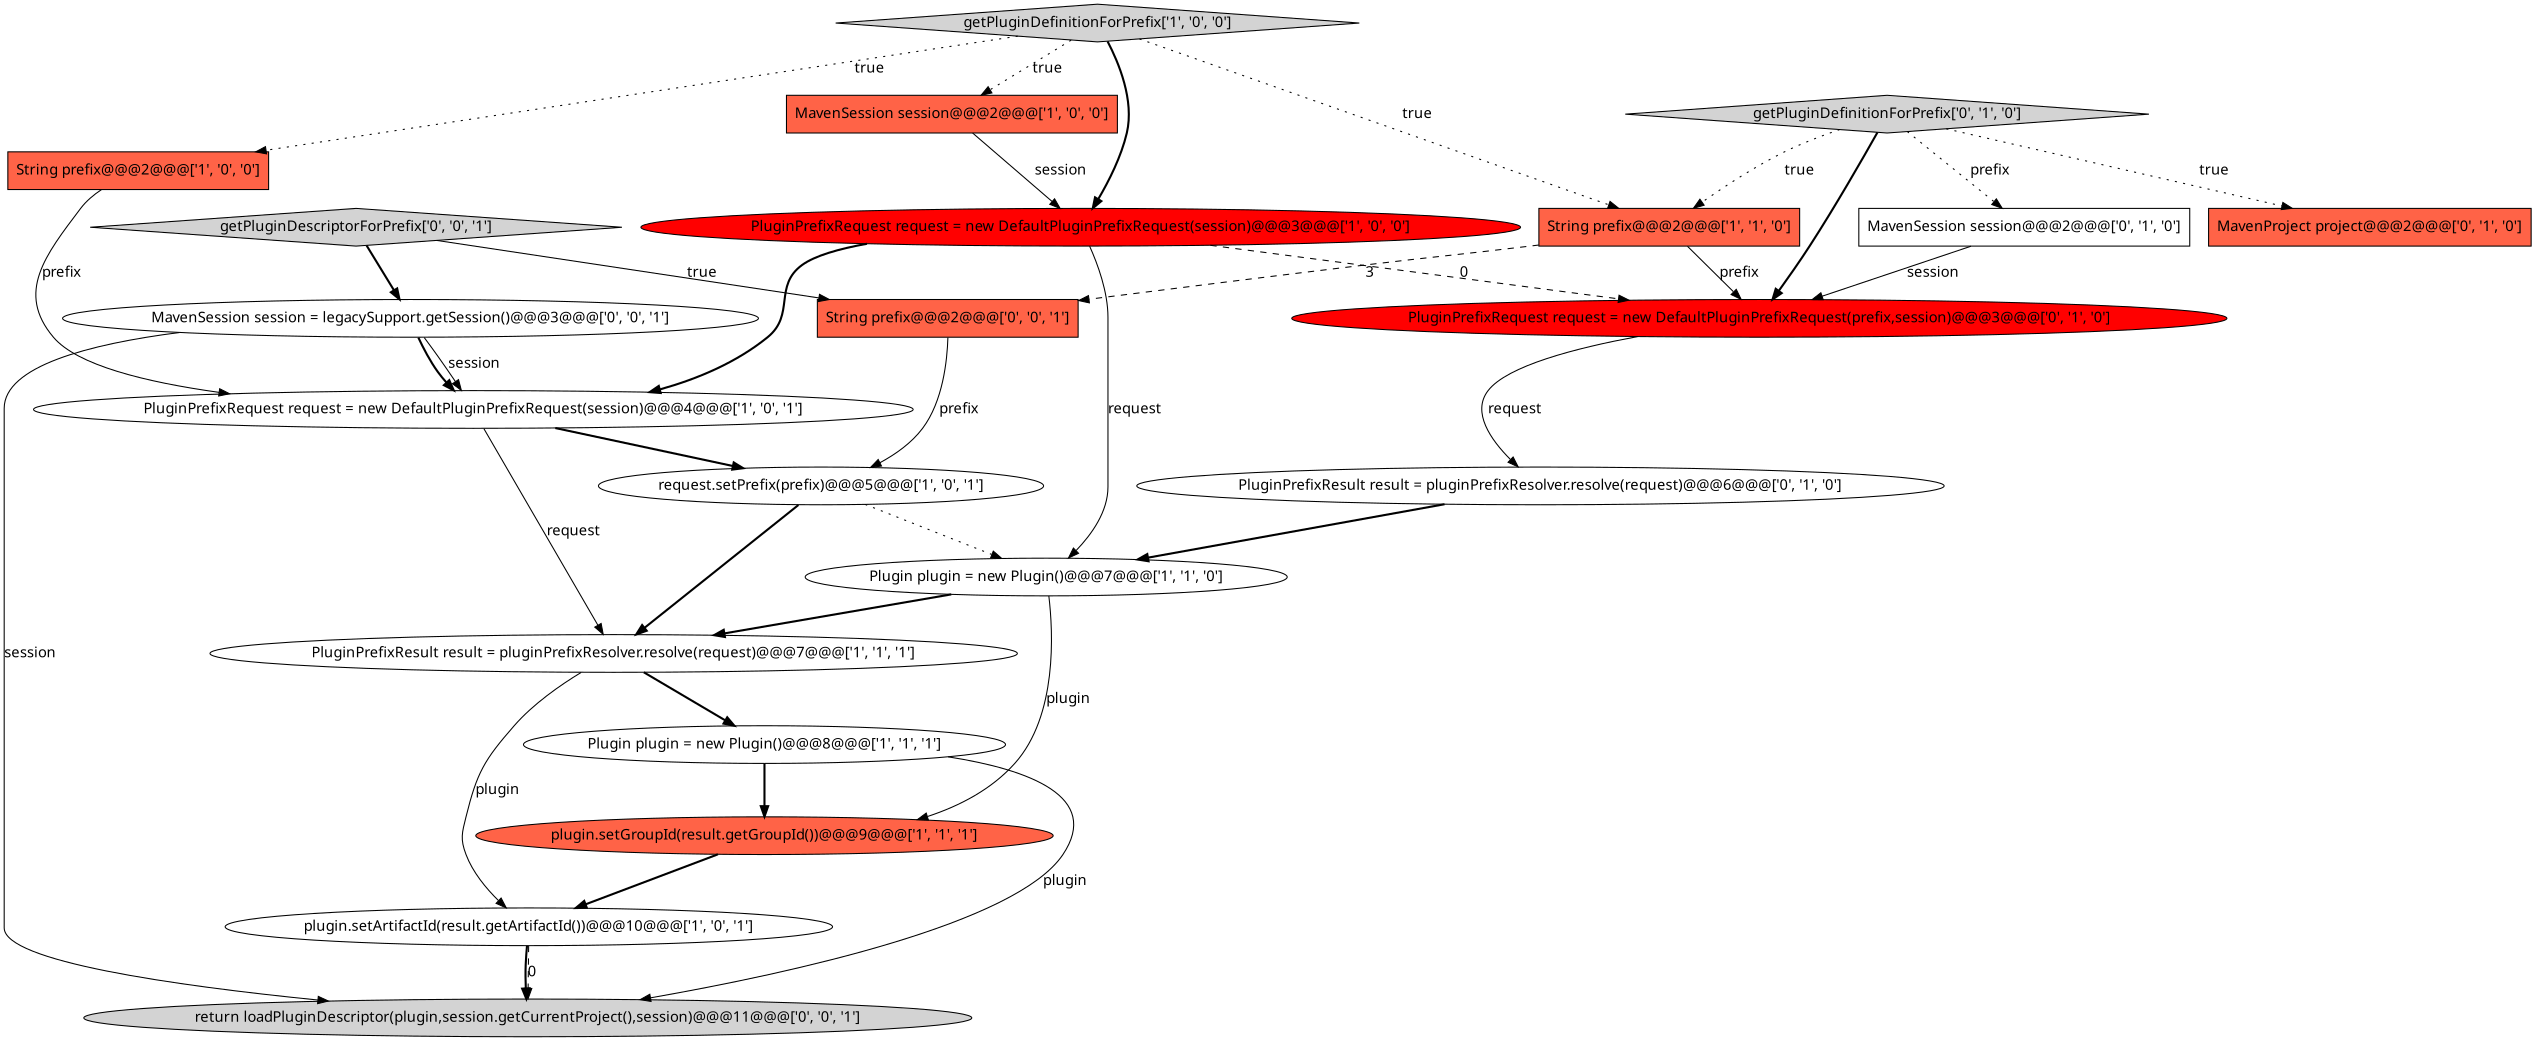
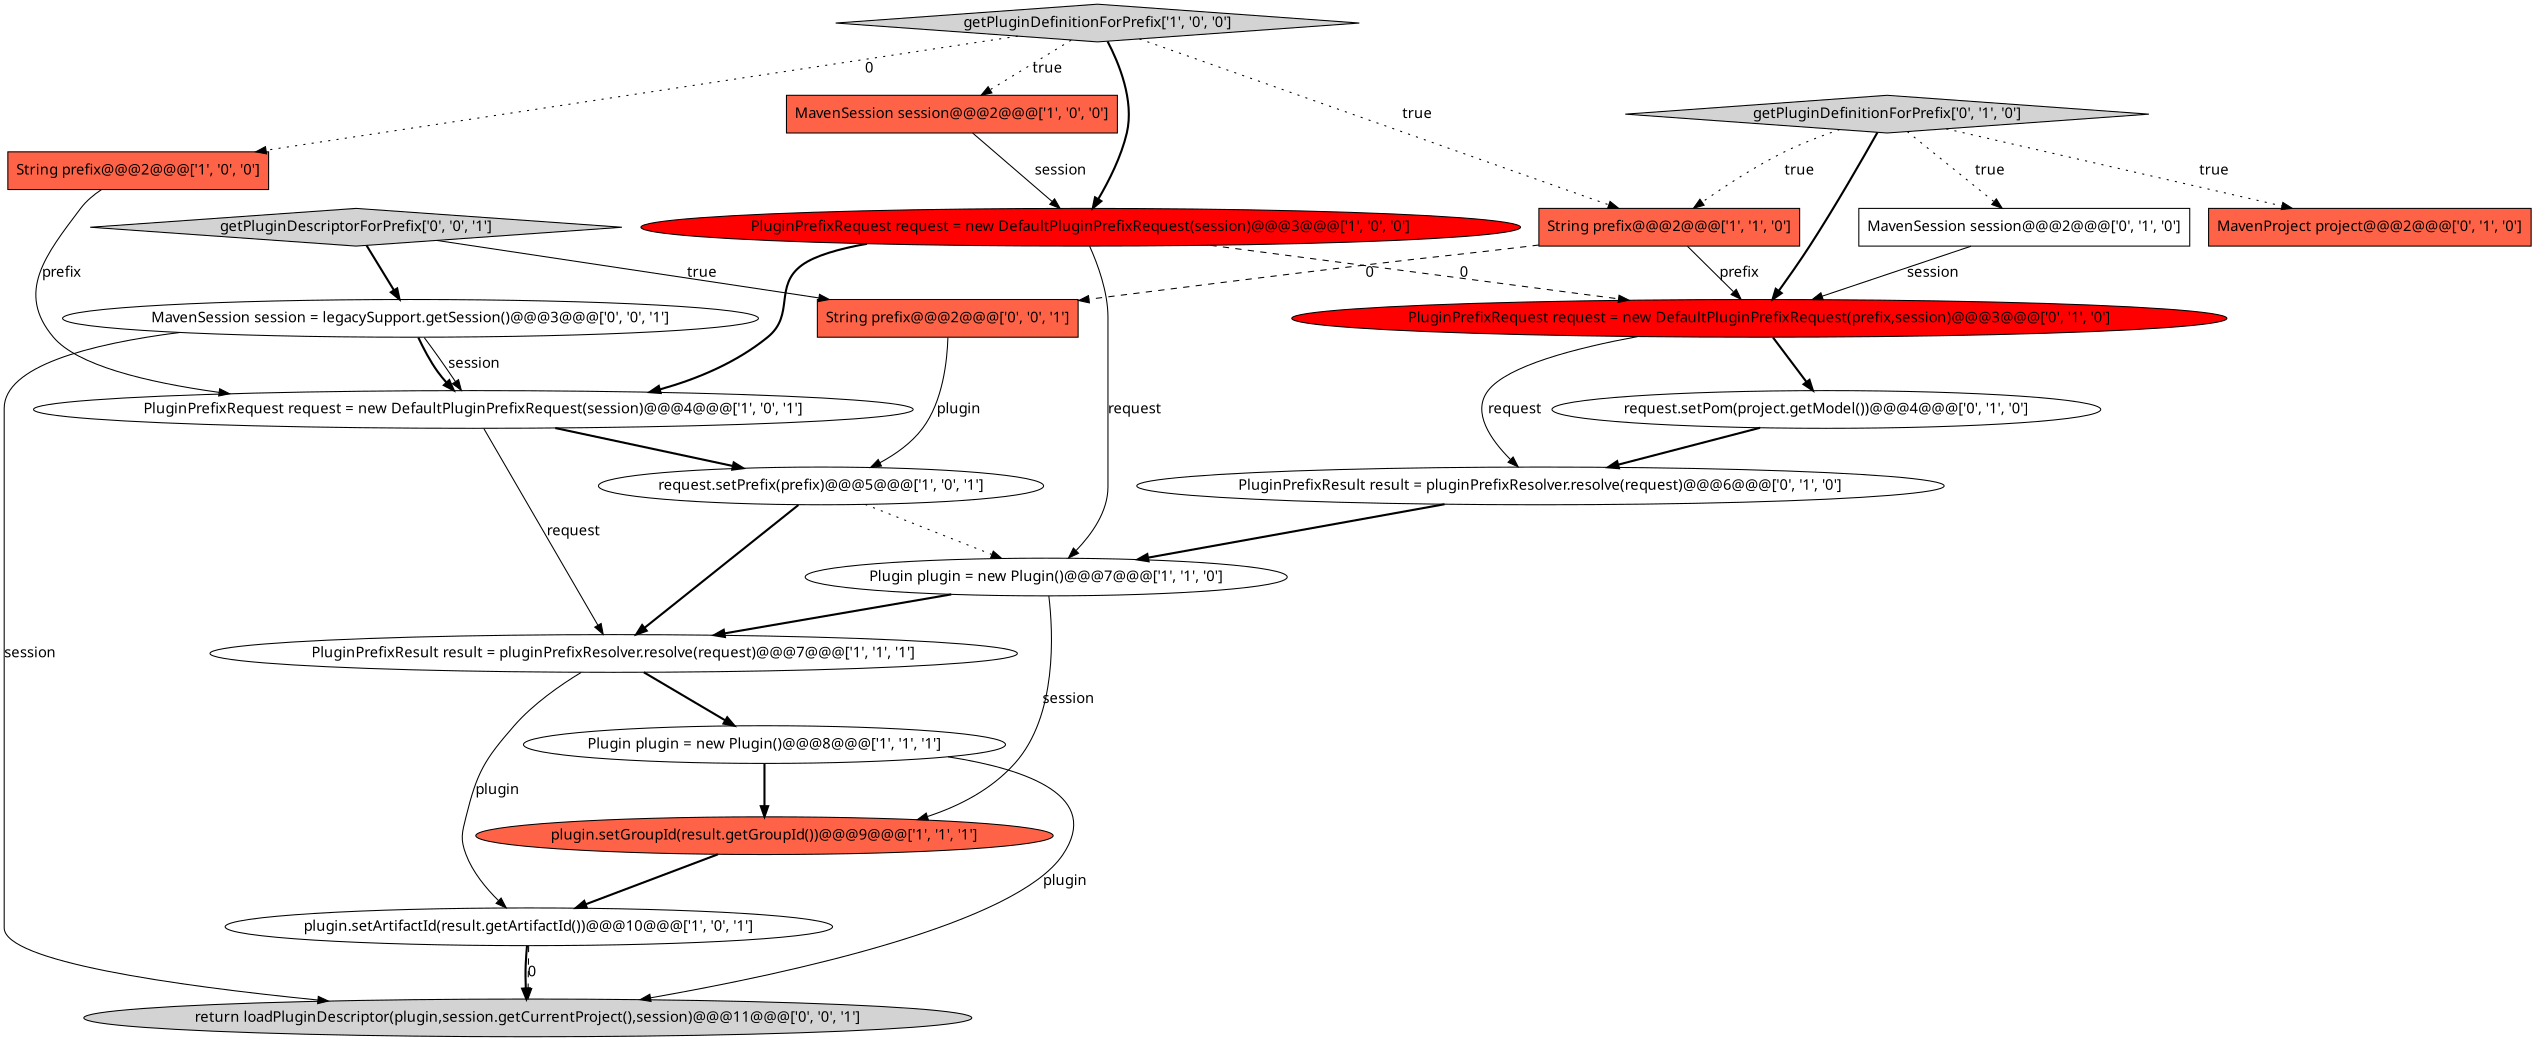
(870, 69) -> (870, 69)
(1990, 171) -> (1990, 171)
(1370, 273) -> (1370, 273)
(959, 409) -> (959, 409)
none -> (1826, 409)
(1069, 699) -> (1069, 699)
